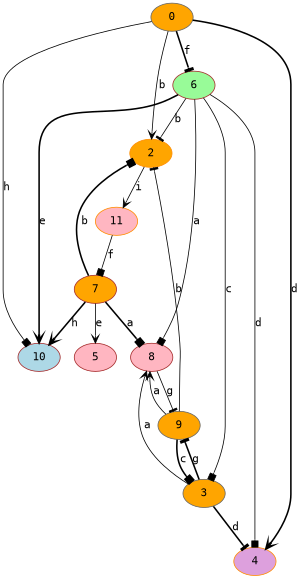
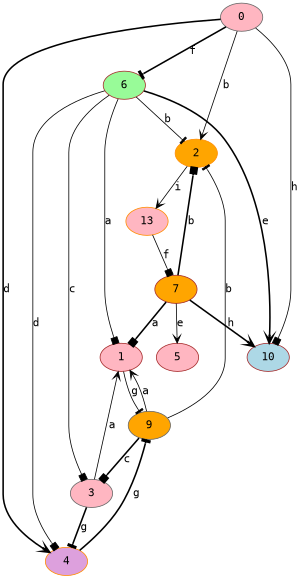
(172, 17) -> (242, 17)
(117, 221) -> (147, 221)
(152, 357) -> (121, 357)
(192, 461) -> (122, 503)
(204, 493) -> (91, 493)
(236, 527) -> (84, 527)
